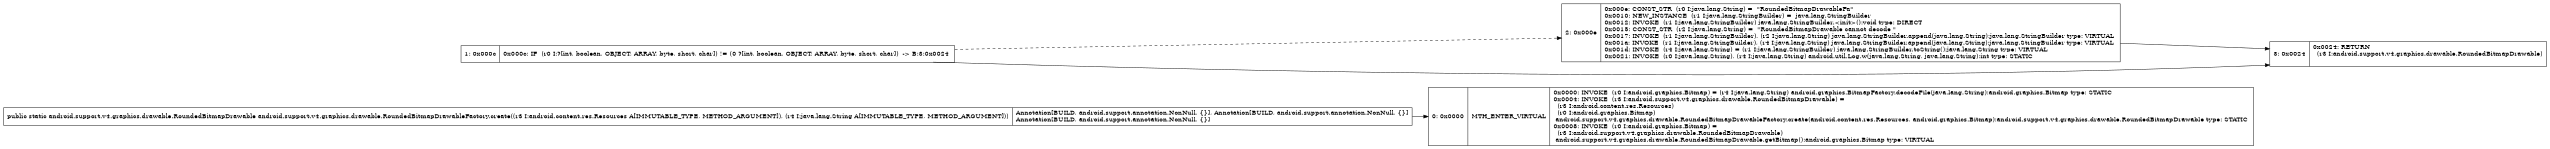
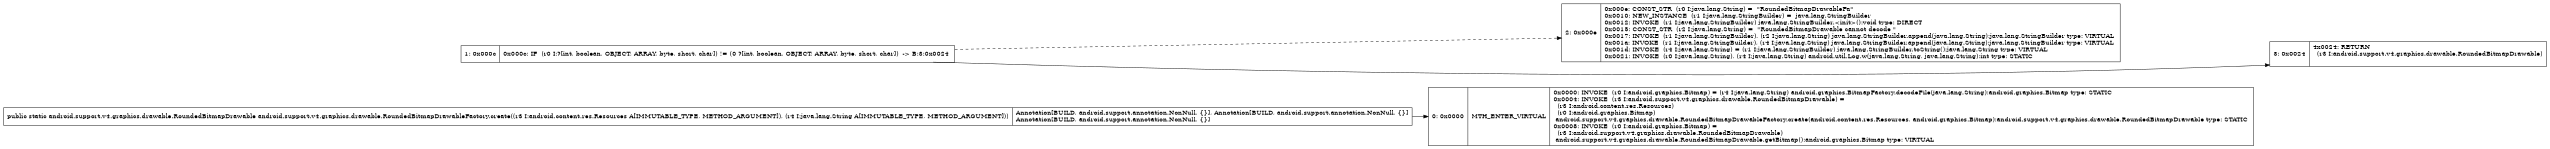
(2193, 46) -> none
(2344, 47) -> (2344, 47)
